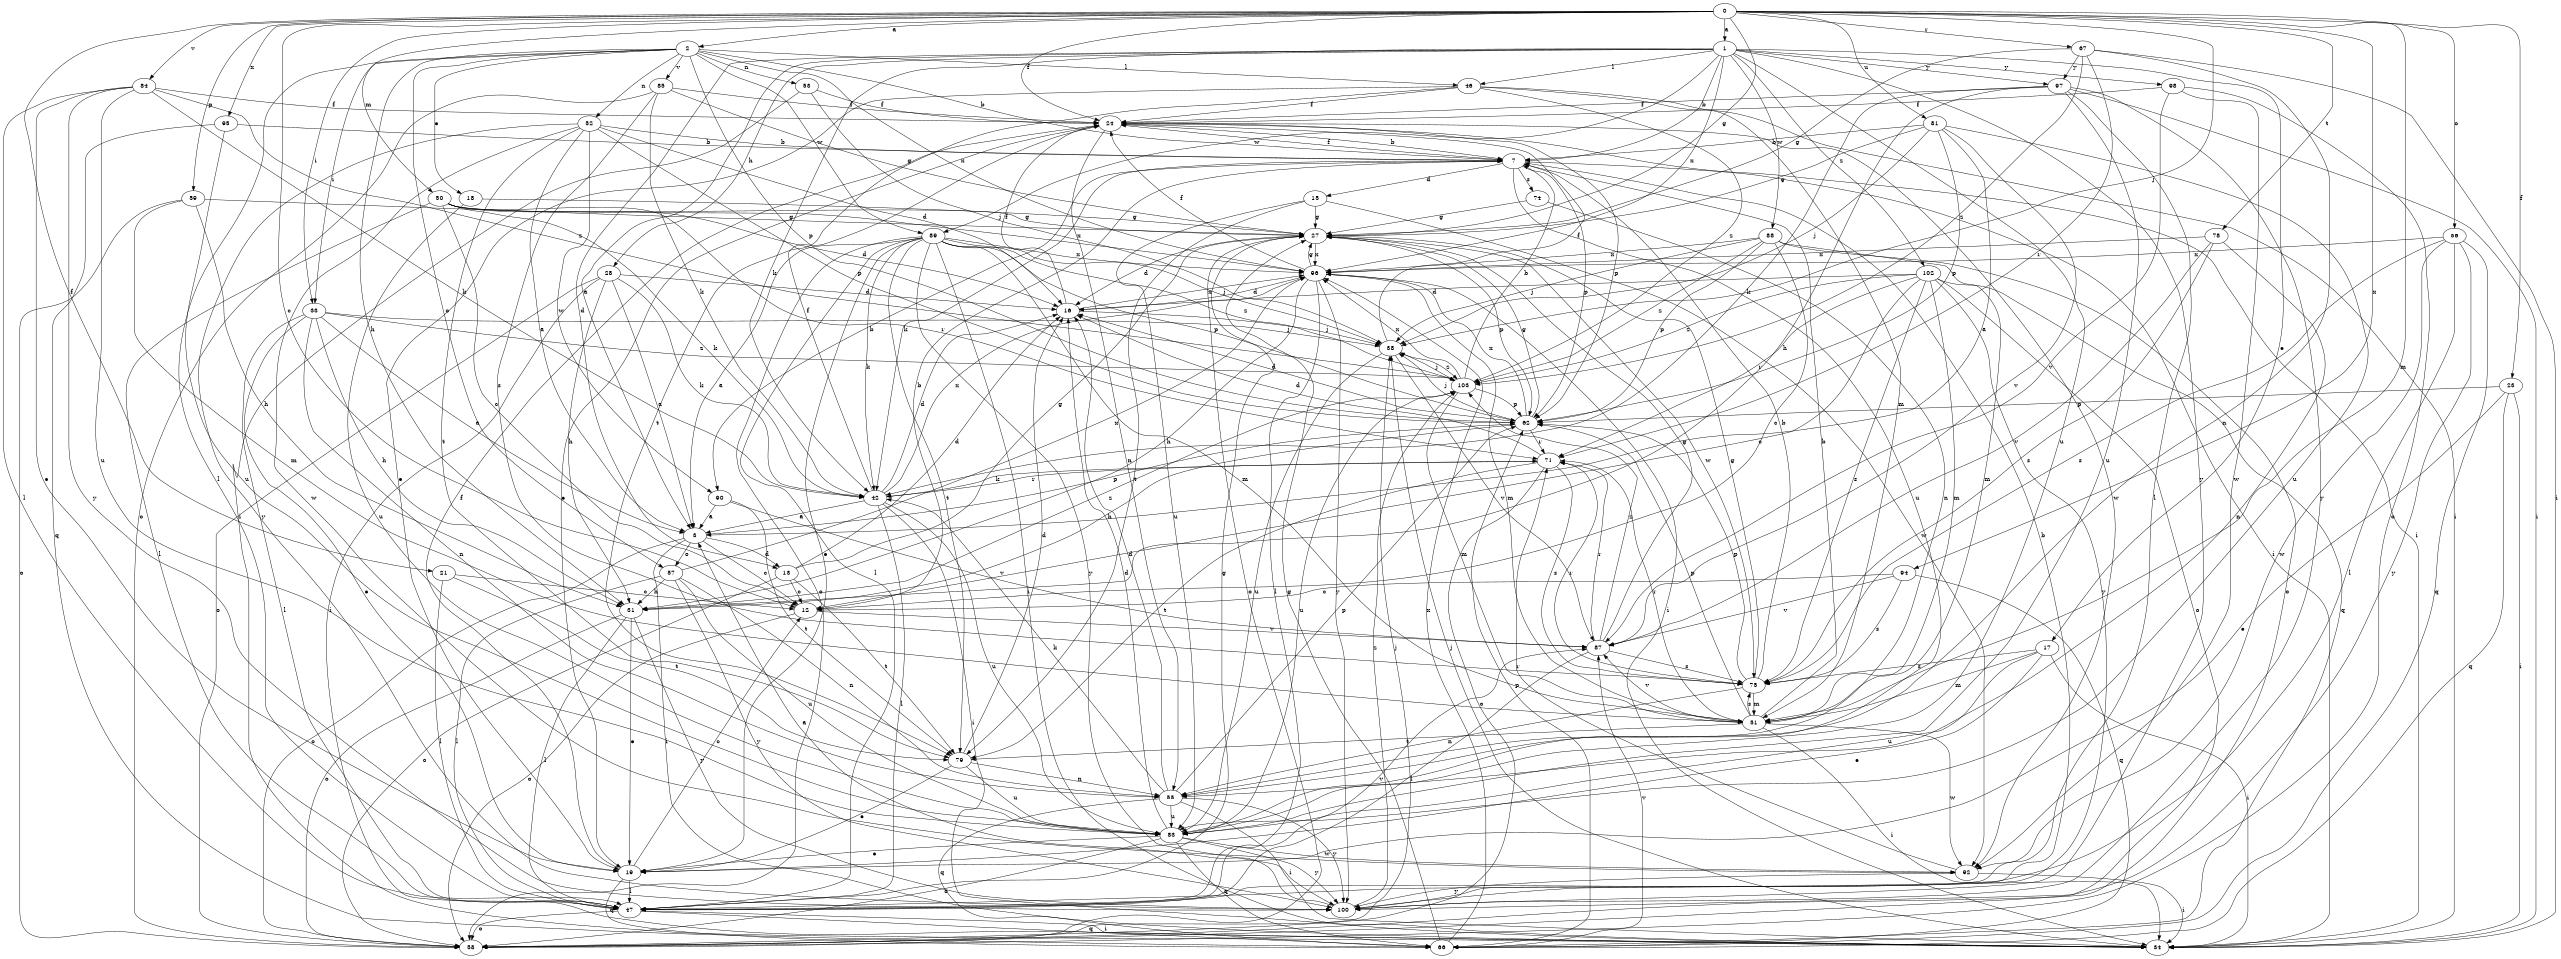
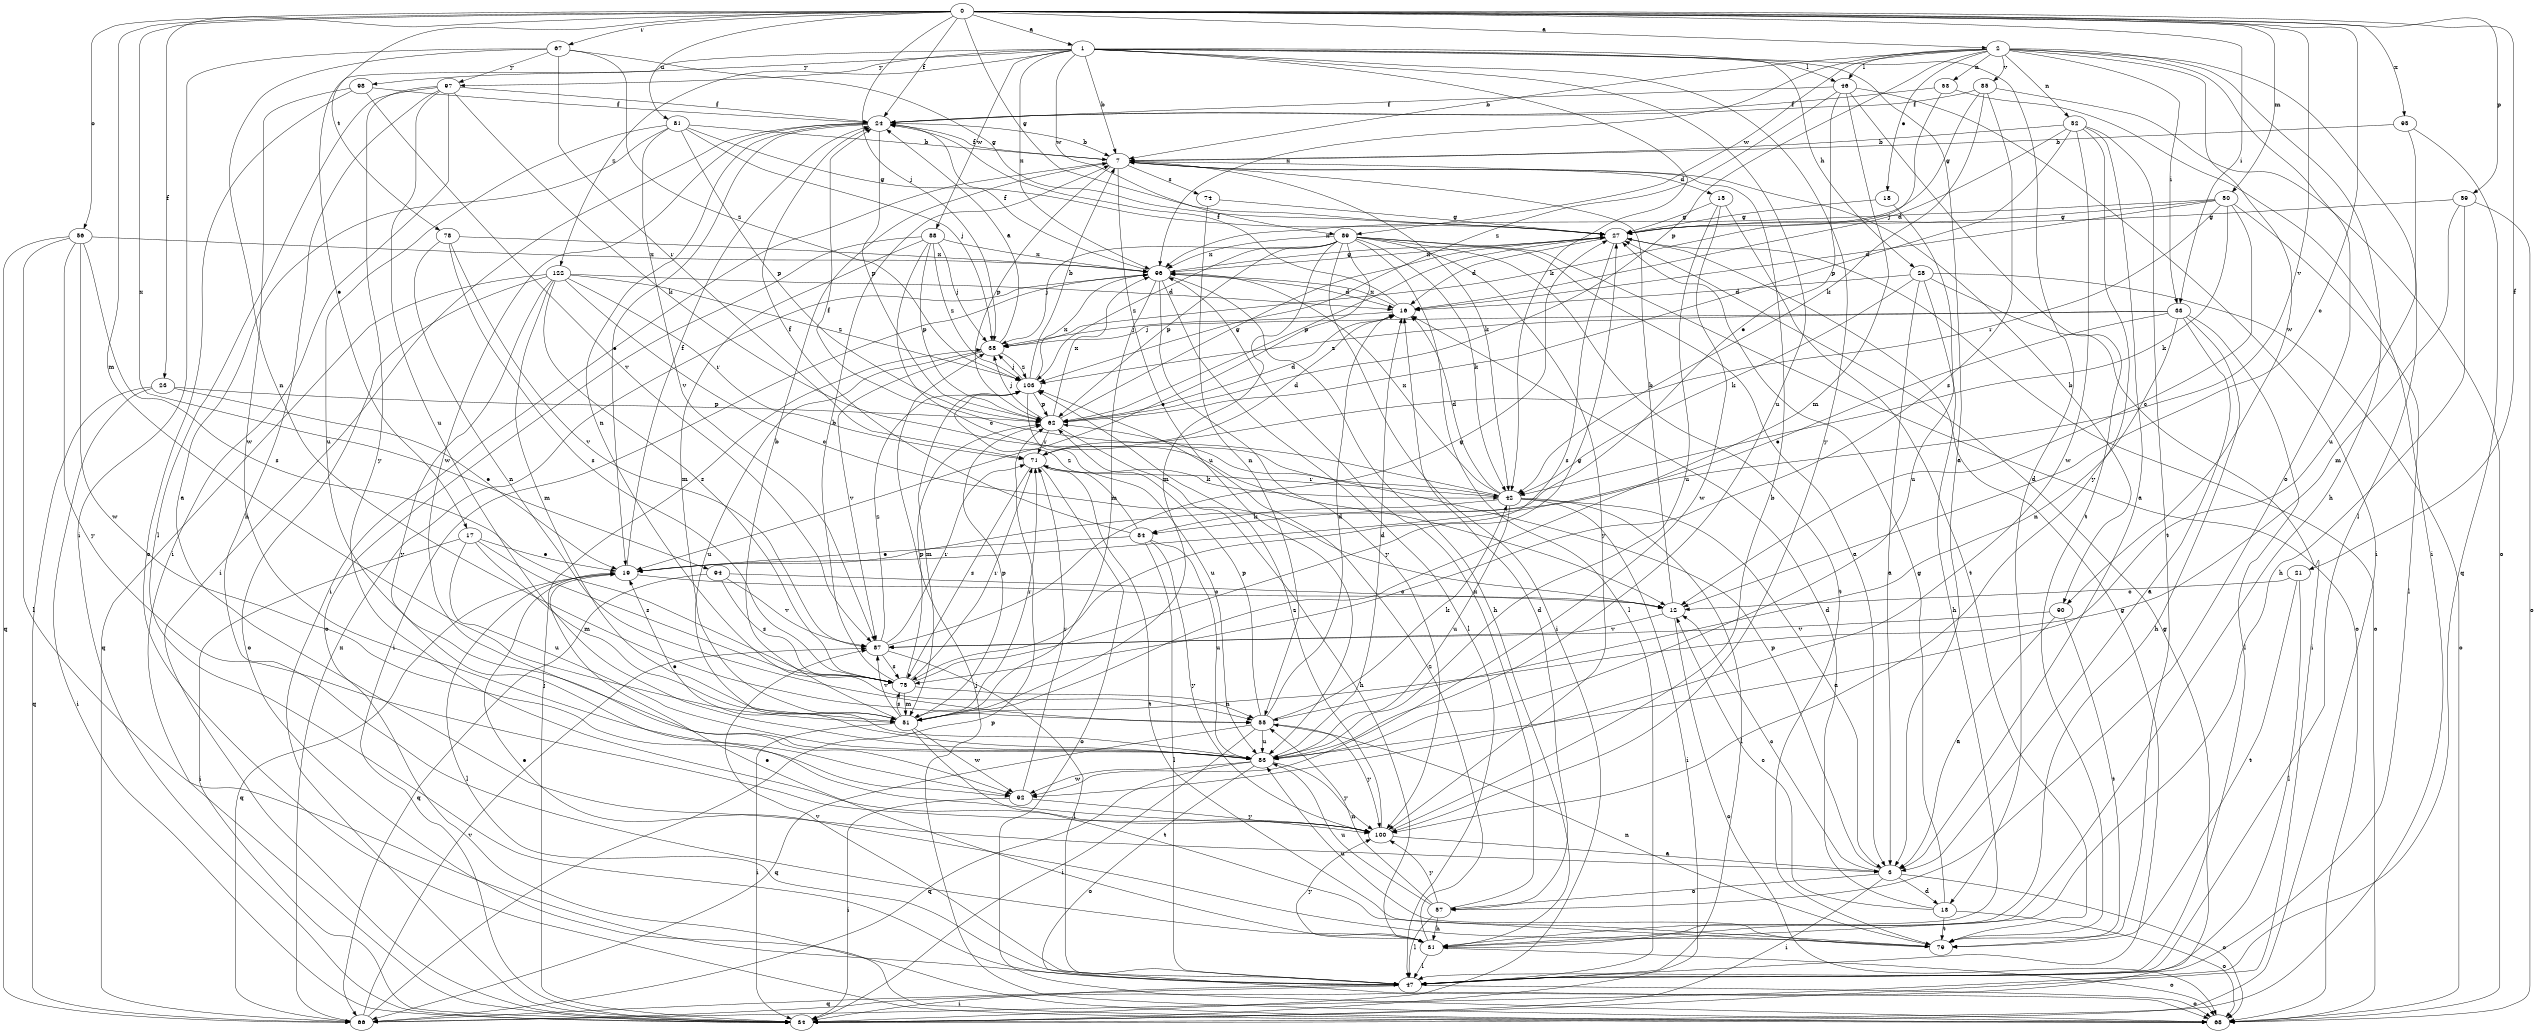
(1578, 236) -> (1009, 236)
(1928, 273) -> (558, 273)
(497, 317) -> (1318, 509)
(562, 334) -> (2291, 269)
(1708, 461) -> (1567, 461)
(1041, 542) -> (1546, 655)
(471, 948) -> (2218, 1023)
